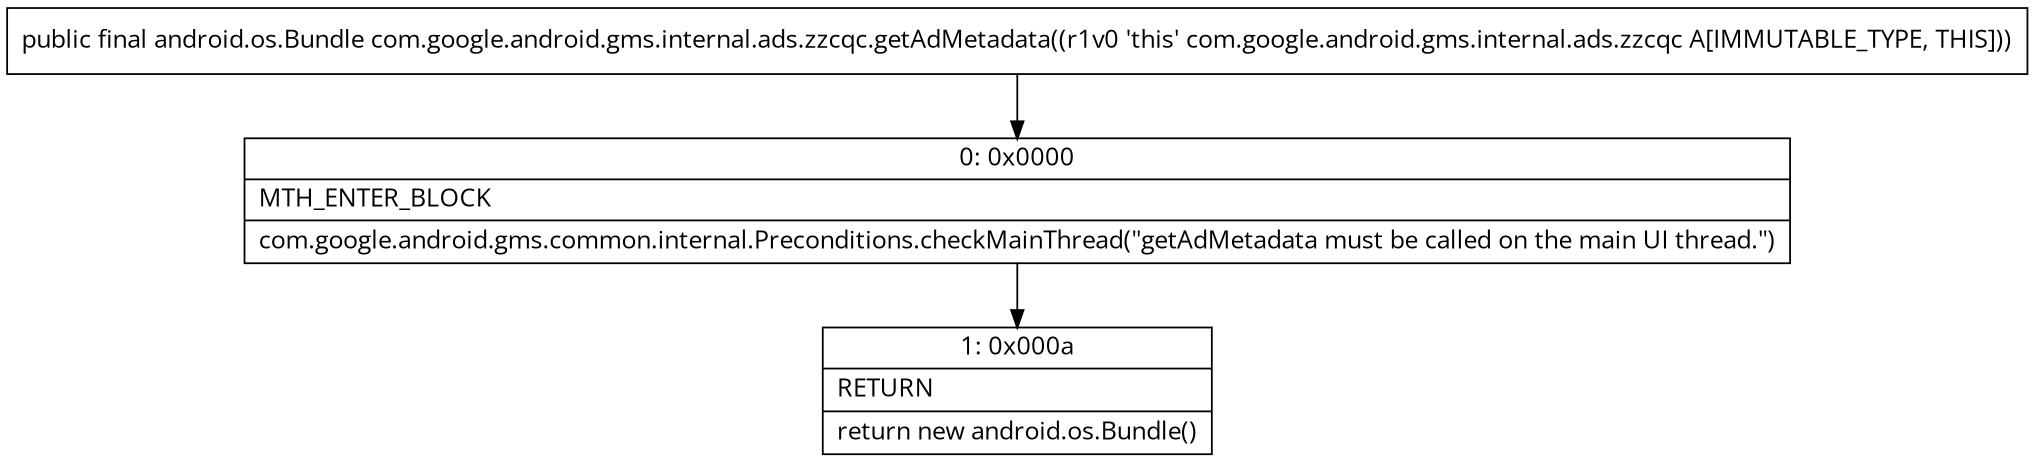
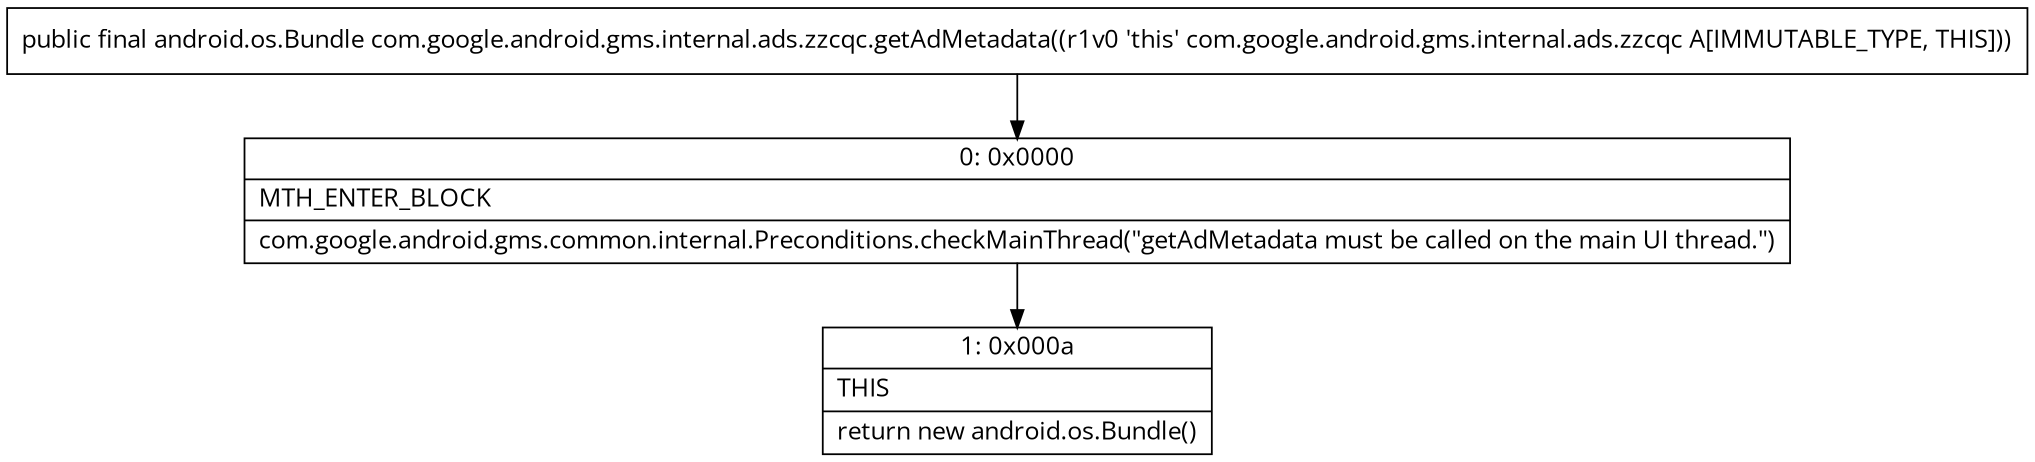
(886, 389) -> (864, 389)
